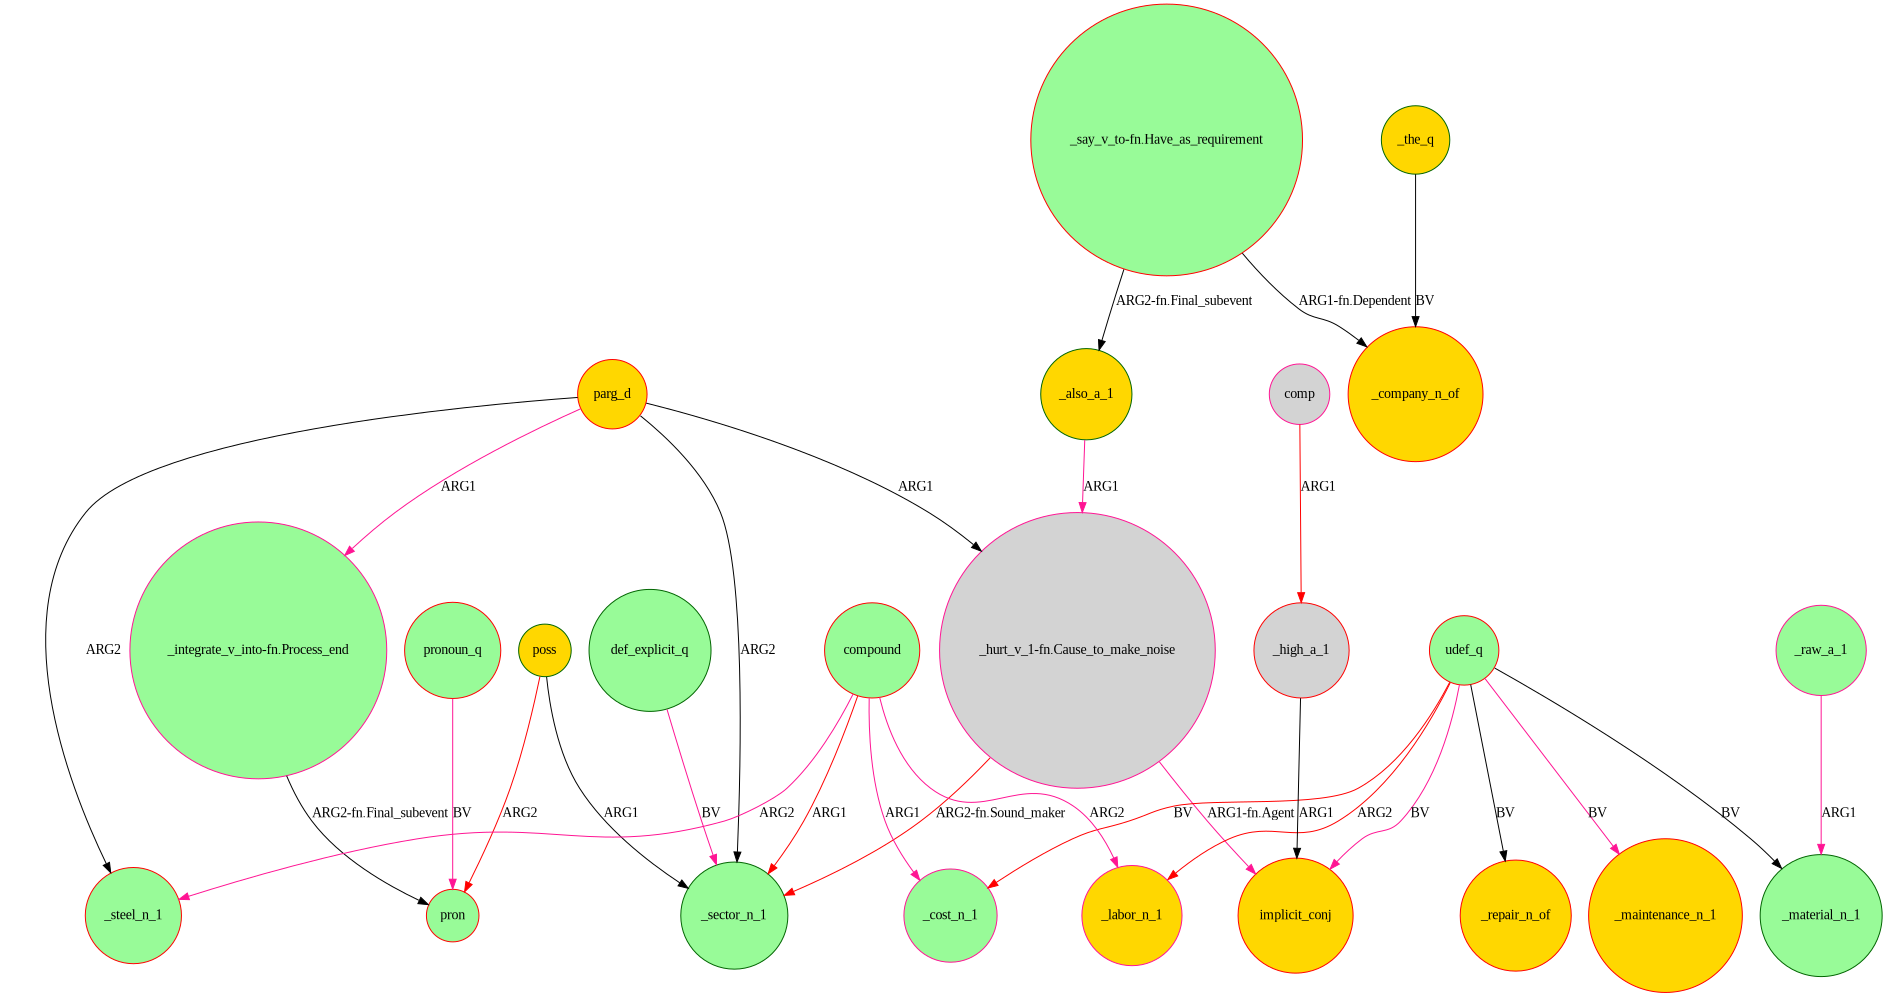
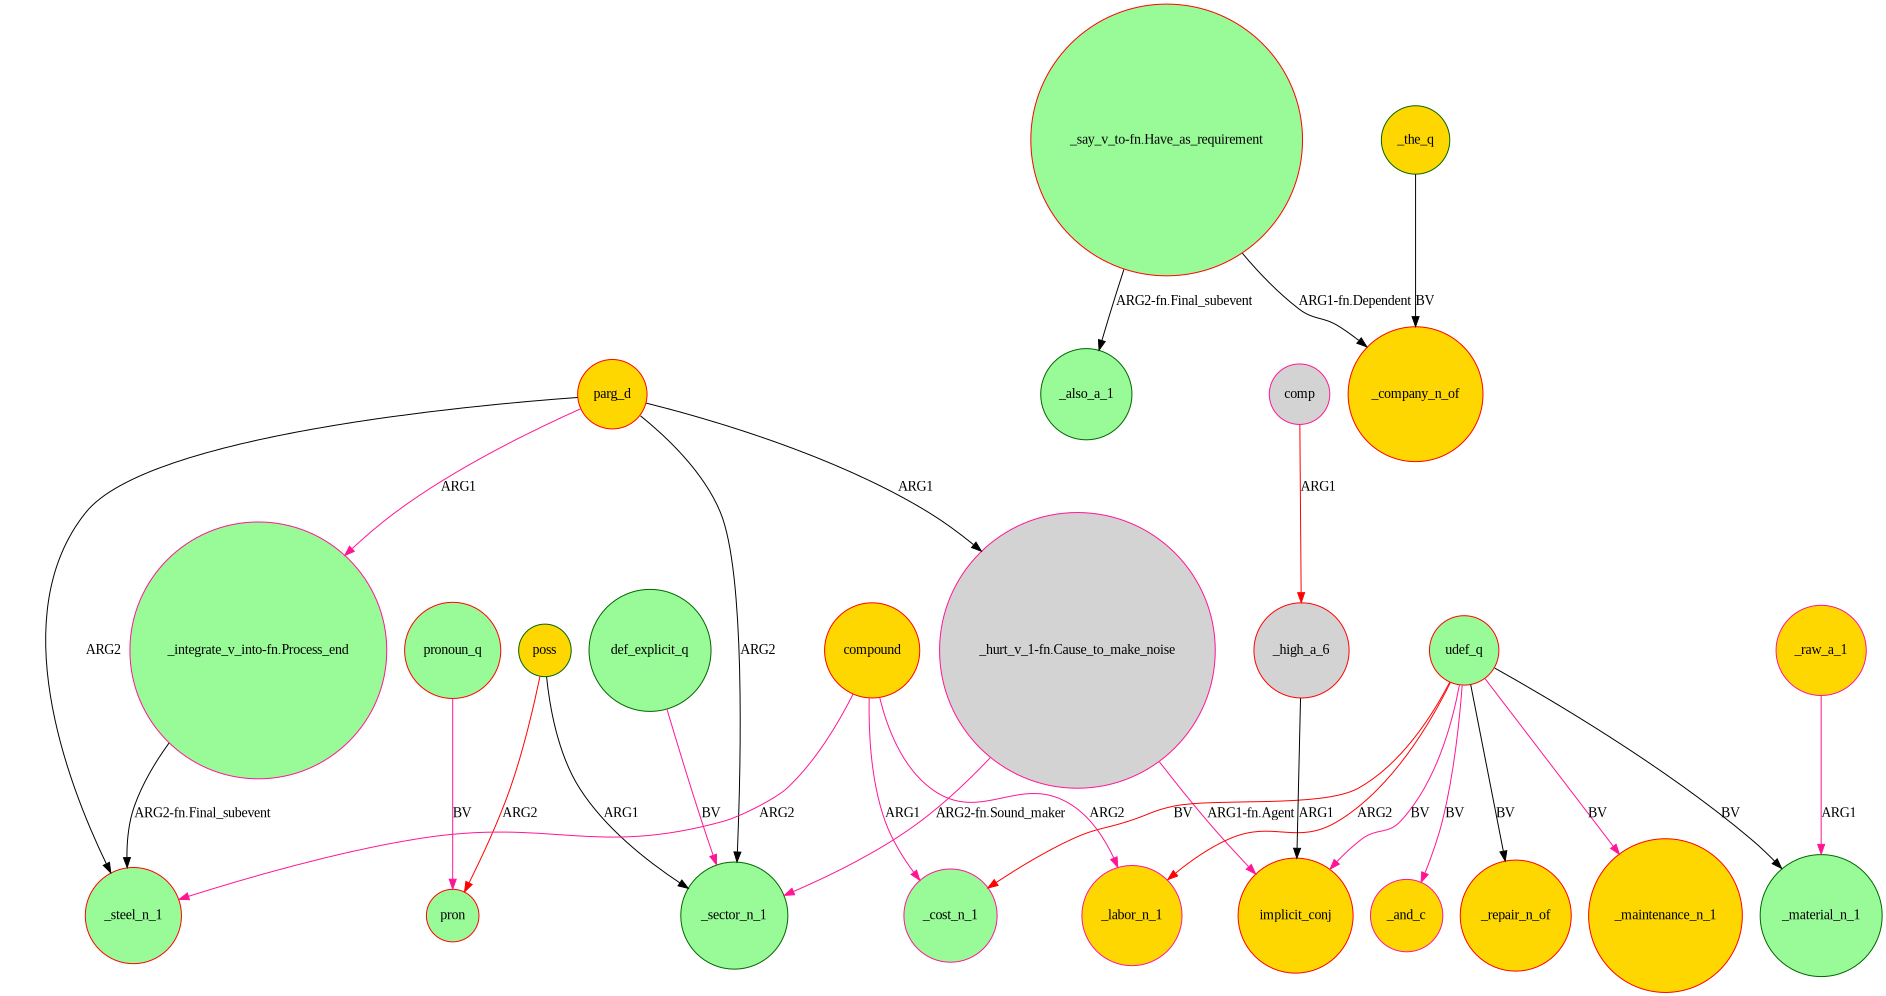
(1086, 394) -> (1086, 394)
(1084, 471) -> none
(872, 650) -> (872, 650)
(1302, 650) -> (1302, 650)
(1821, 650) -> (1821, 650)
(822, 784) -> none
(900, 836) -> (900, 836)
(337, 848) -> (138, 797)
none -> (1407, 916)
